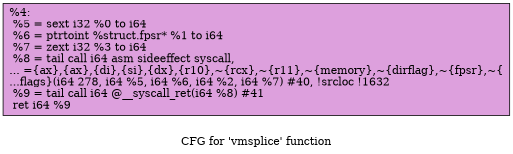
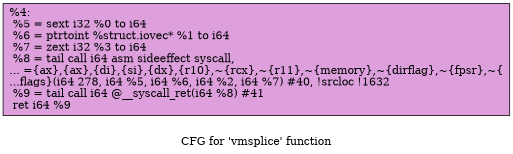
(116, 36) -> (120, 36)
